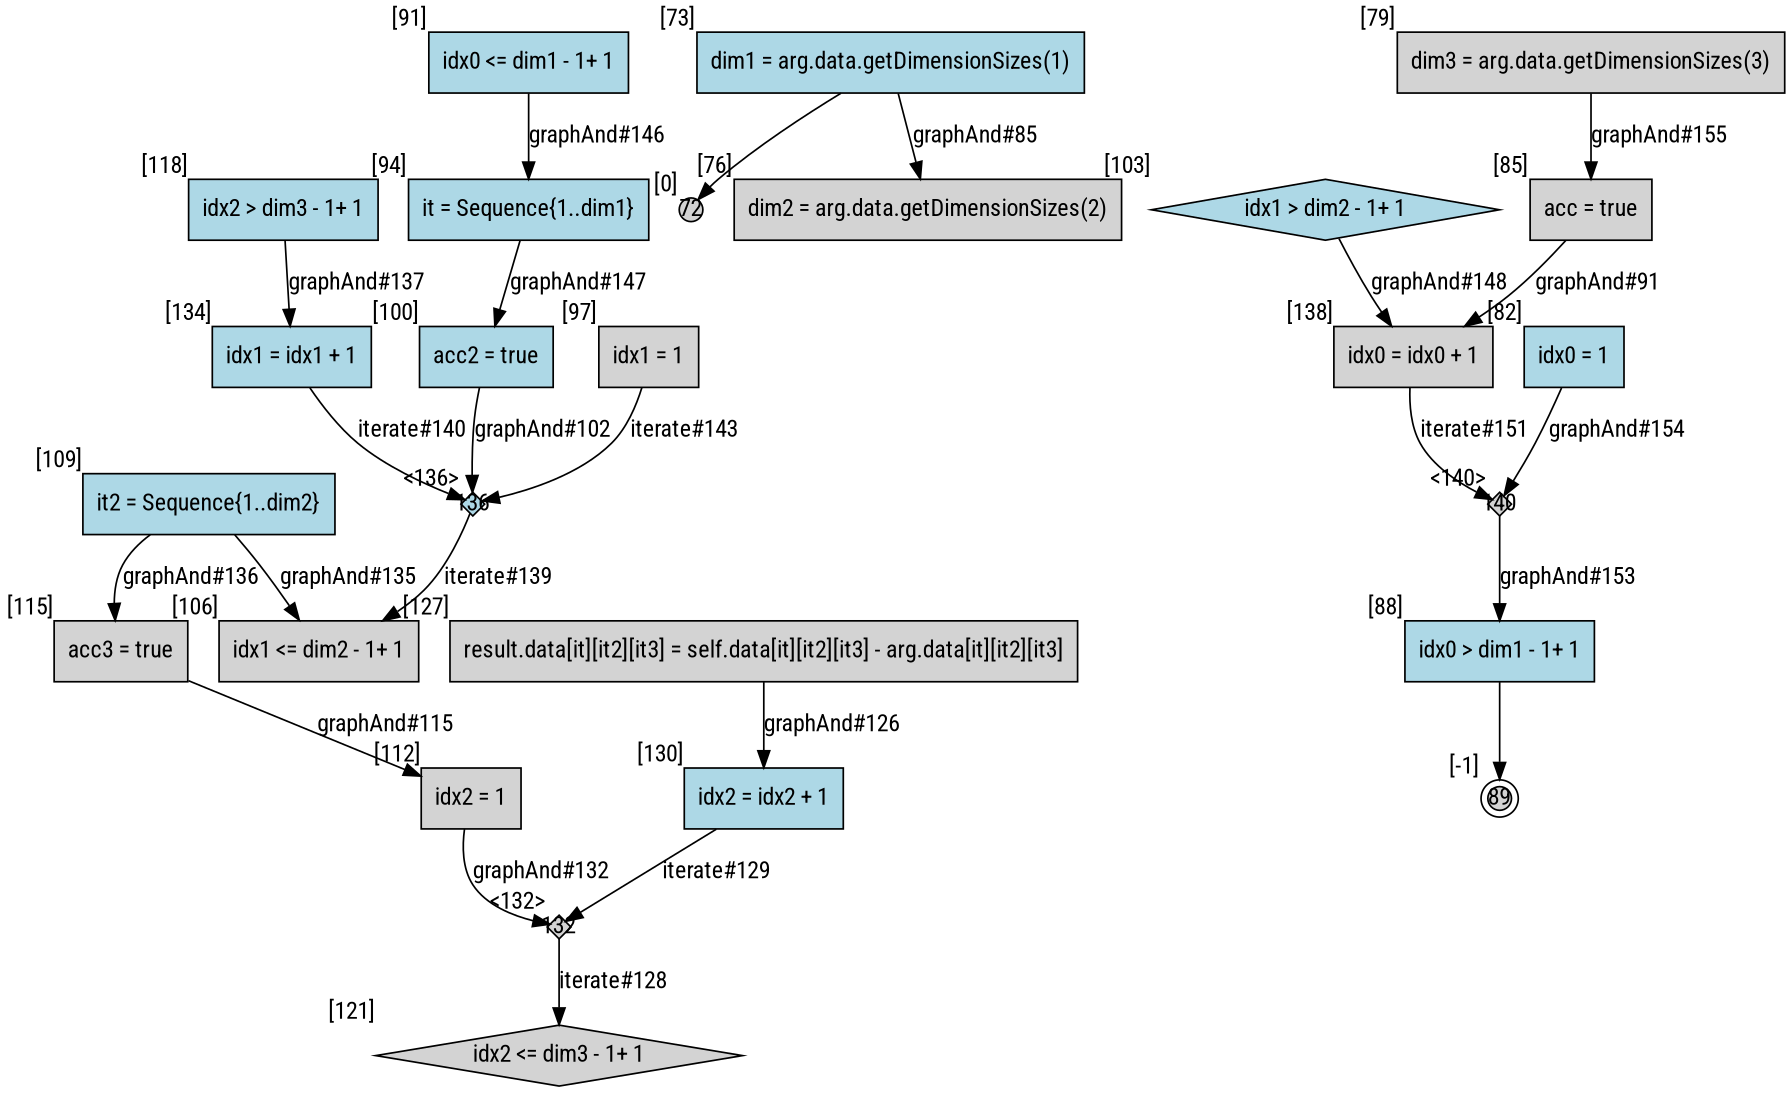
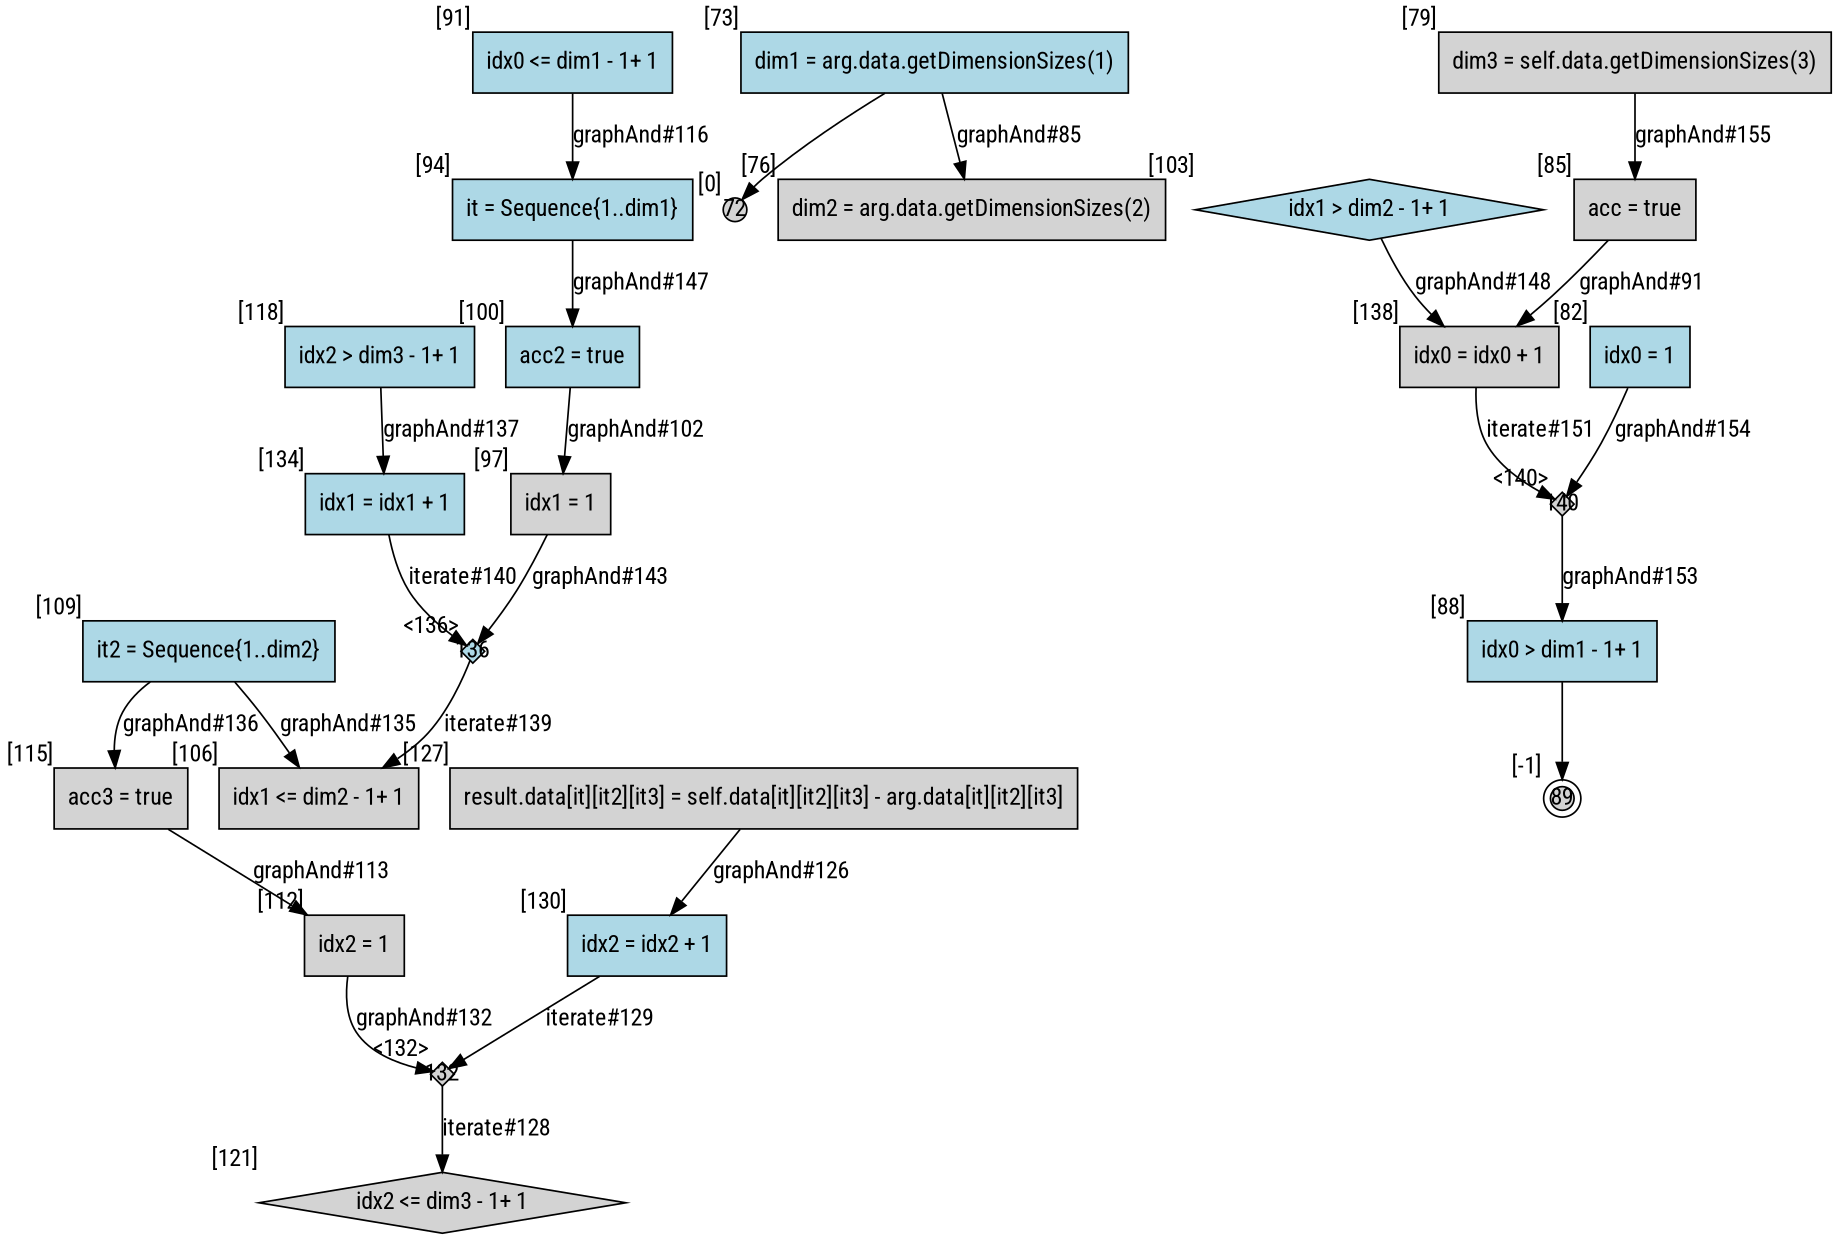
(1591, 63) -> (1635, 63)
(597, 136) -> (641, 136)
(473, 431) -> (567, 422)
(684, 431) -> (601, 578)
(386, 725) -> (321, 872)
